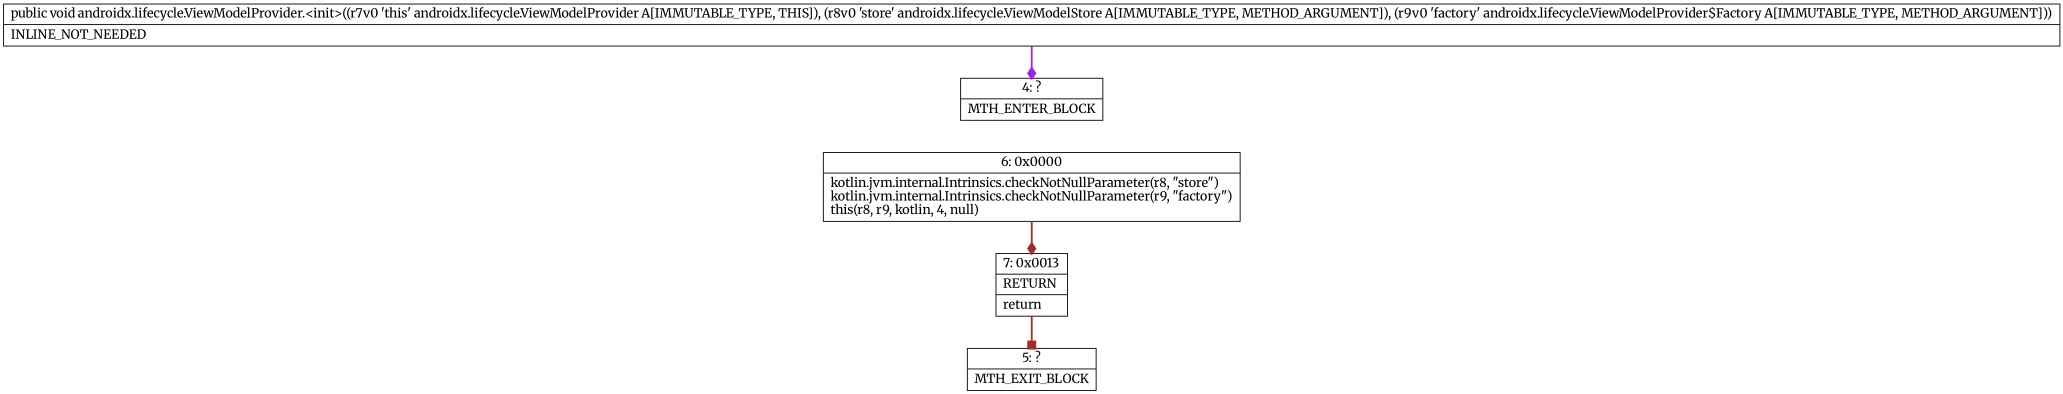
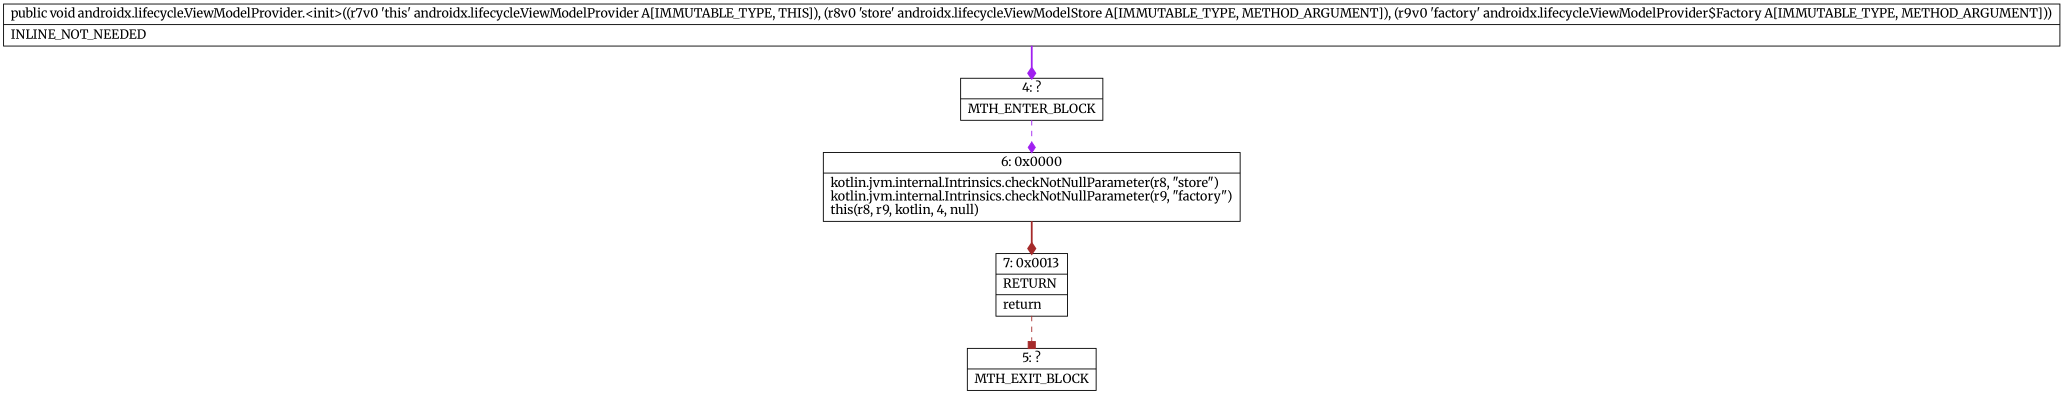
none -> (1032, 131)
(1032, 328) -> (1032, 328)
